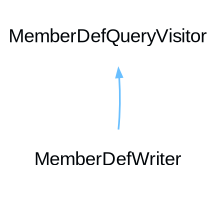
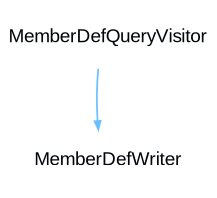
(120, 103) -> (97, 95)
